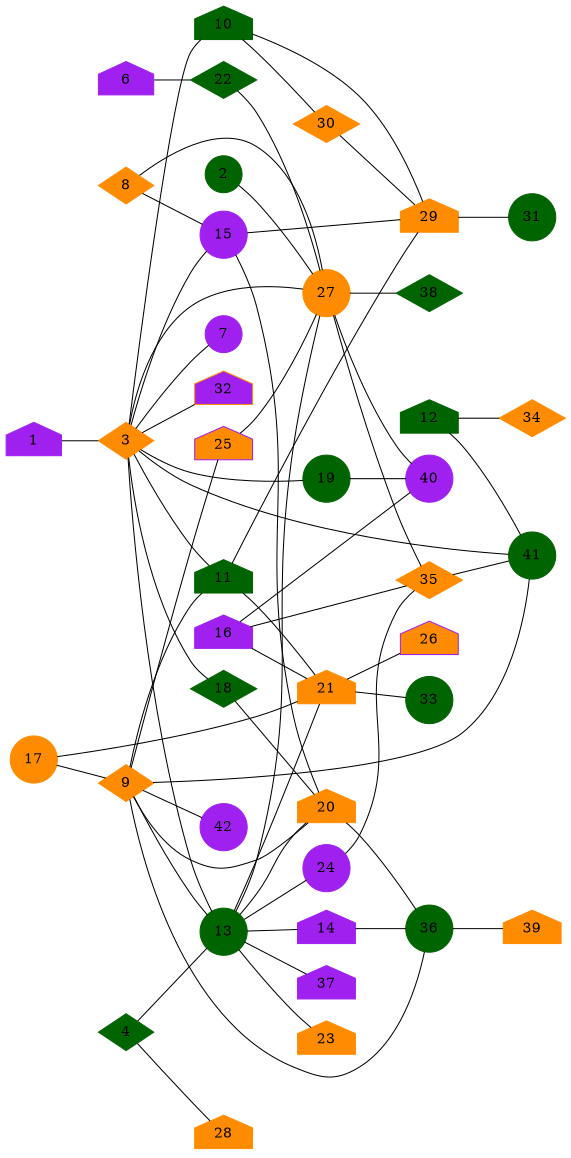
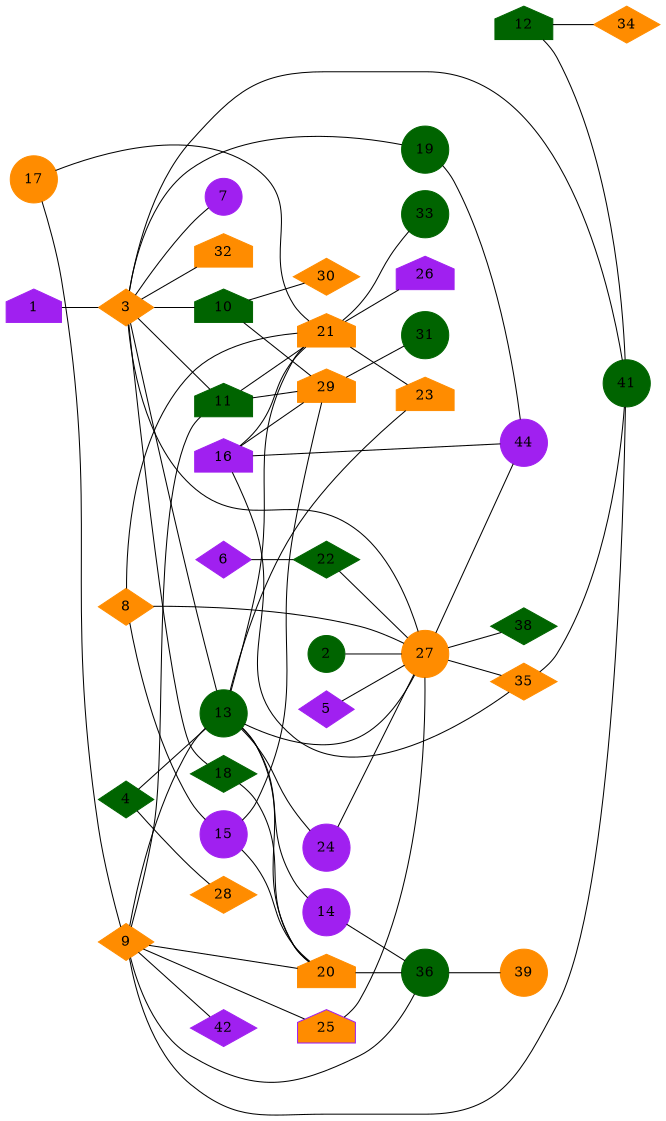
(126, 80) -> (224, 560)
(377, 170) -> (275, 422)
(168, 317) -> none
none -> (380, 367)
(224, 389) -> (224, 252)
none -> (159, 420)
(429, 479) -> (524, 443)
(429, 640) -> (425, 275)
none -> (326, 709)
(378, 721) -> (378, 747)
(224, 827) -> (224, 1028)
(326, 929) -> (326, 912)
(532, 929) -> (524, 973)
(326, 984) -> none
(224, 1134) -> (224, 895)
